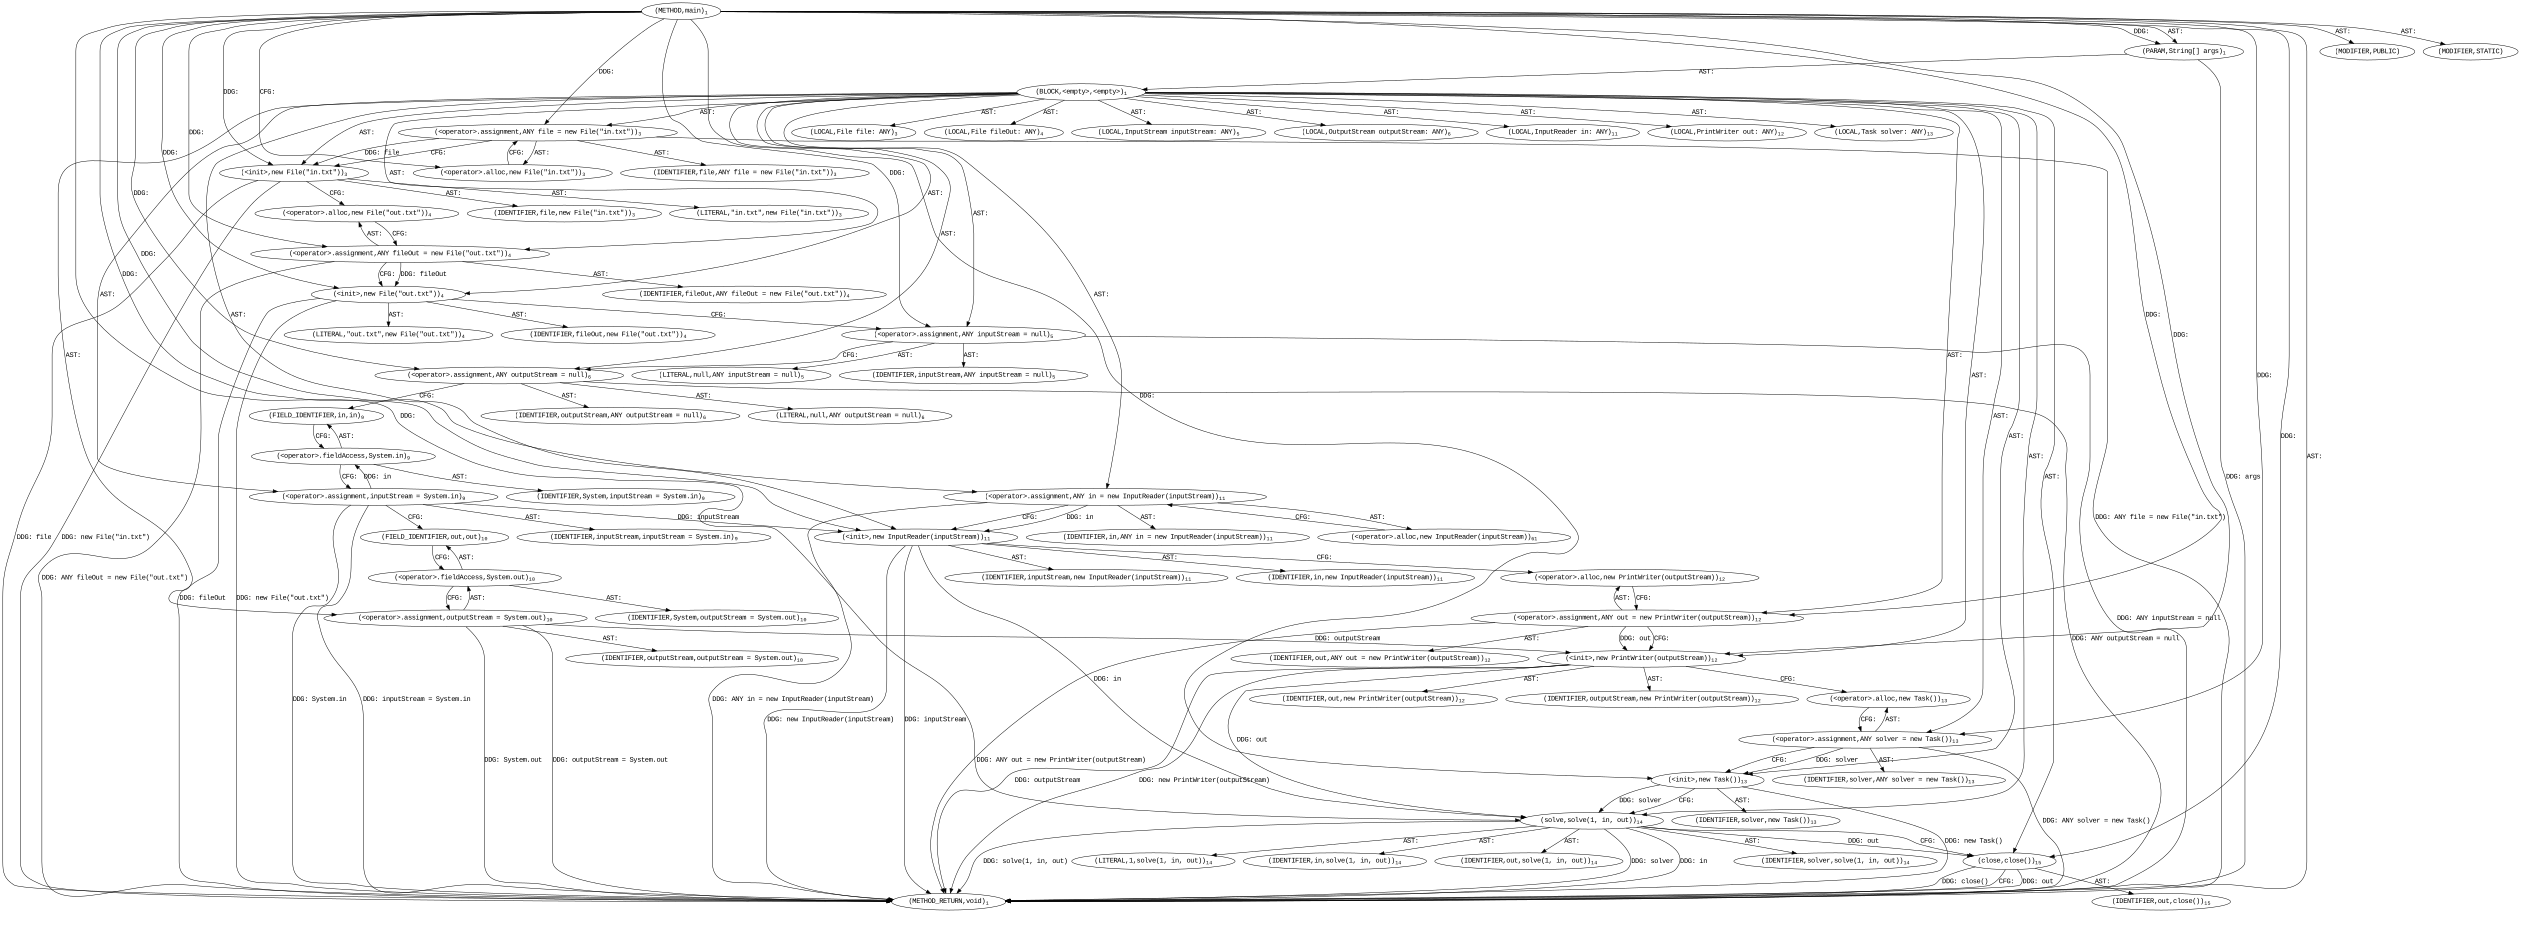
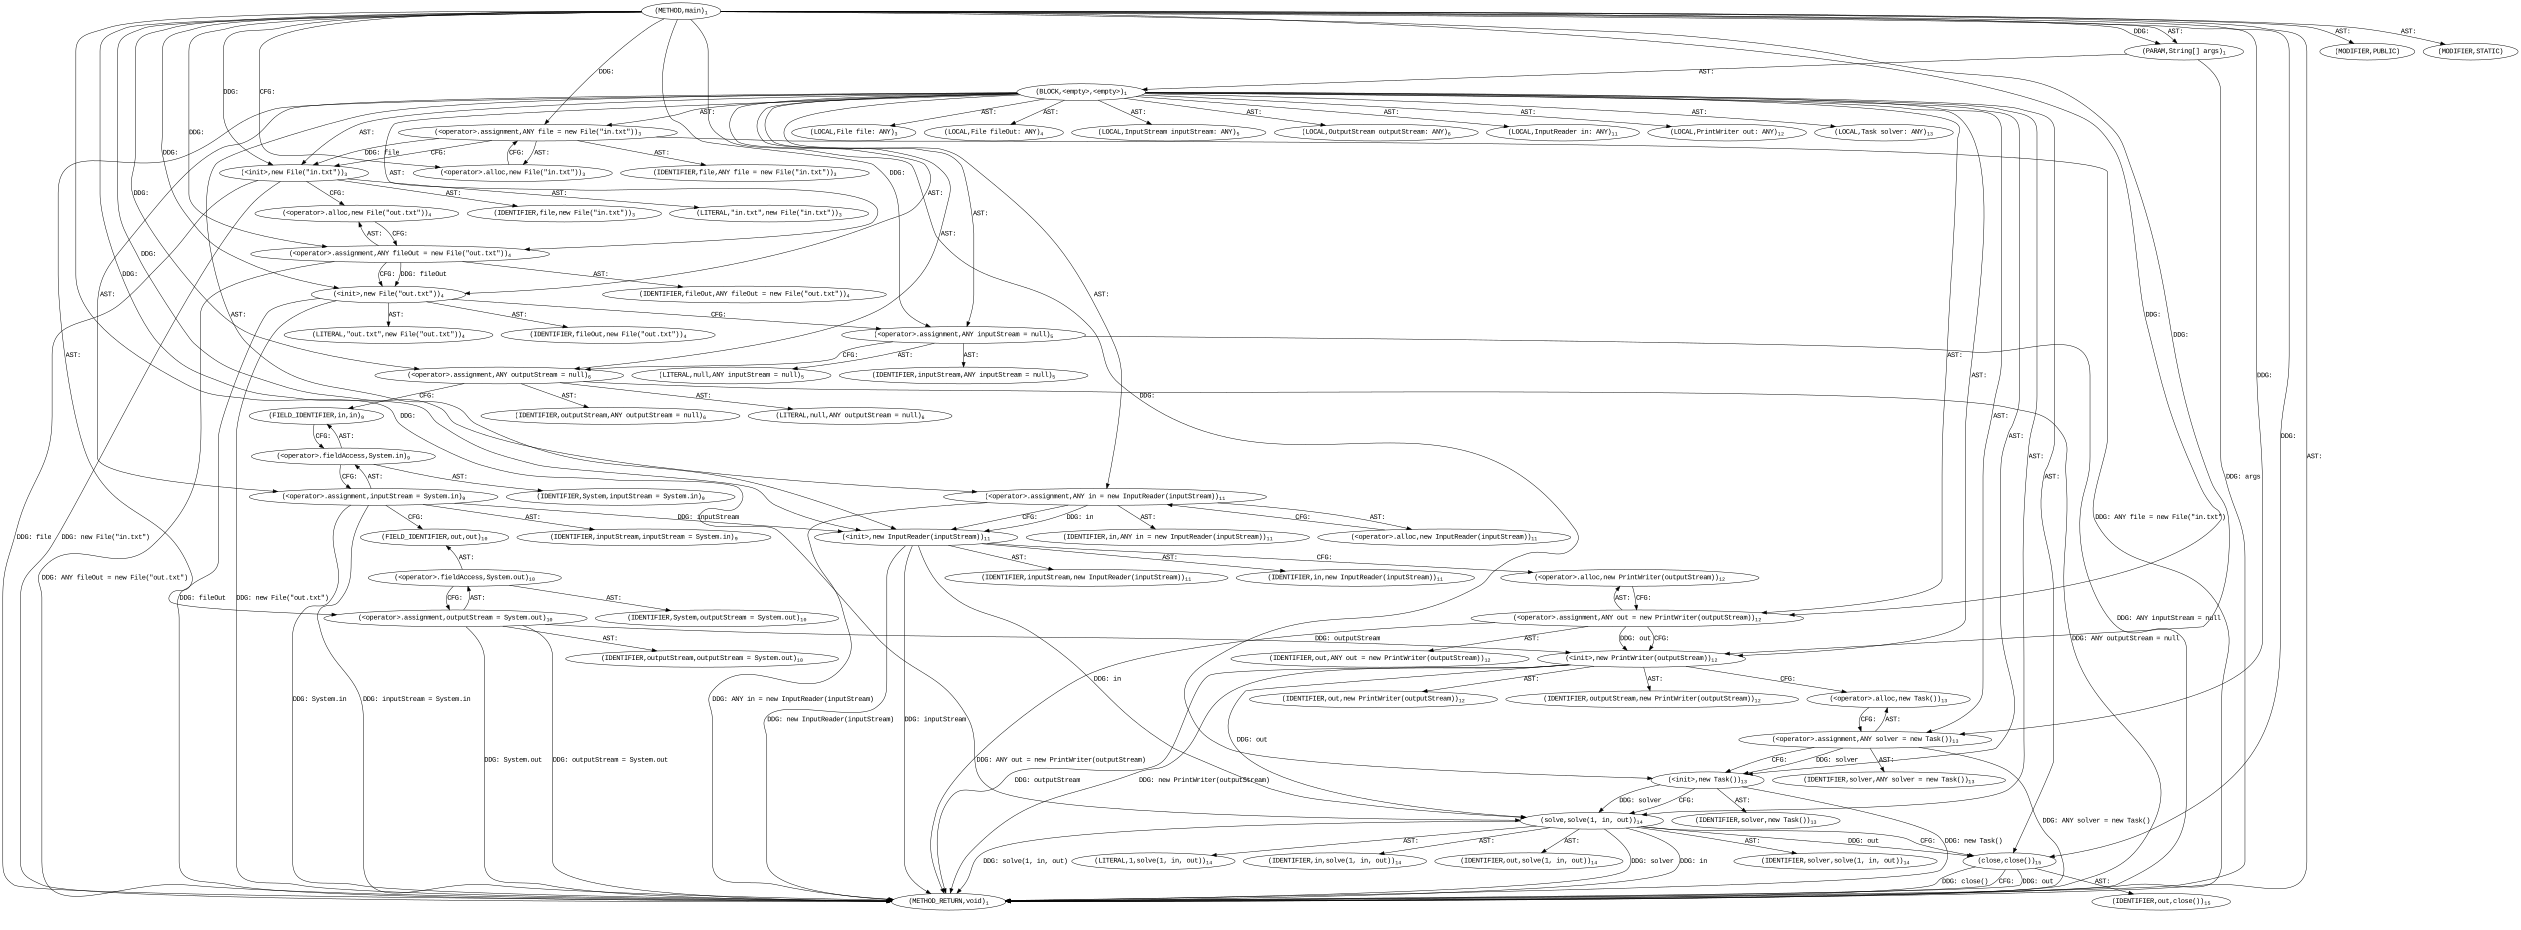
(377, 477) -> (377, 477)
(1534, 537) -> (1534, 537)
(433, 558) -> none
